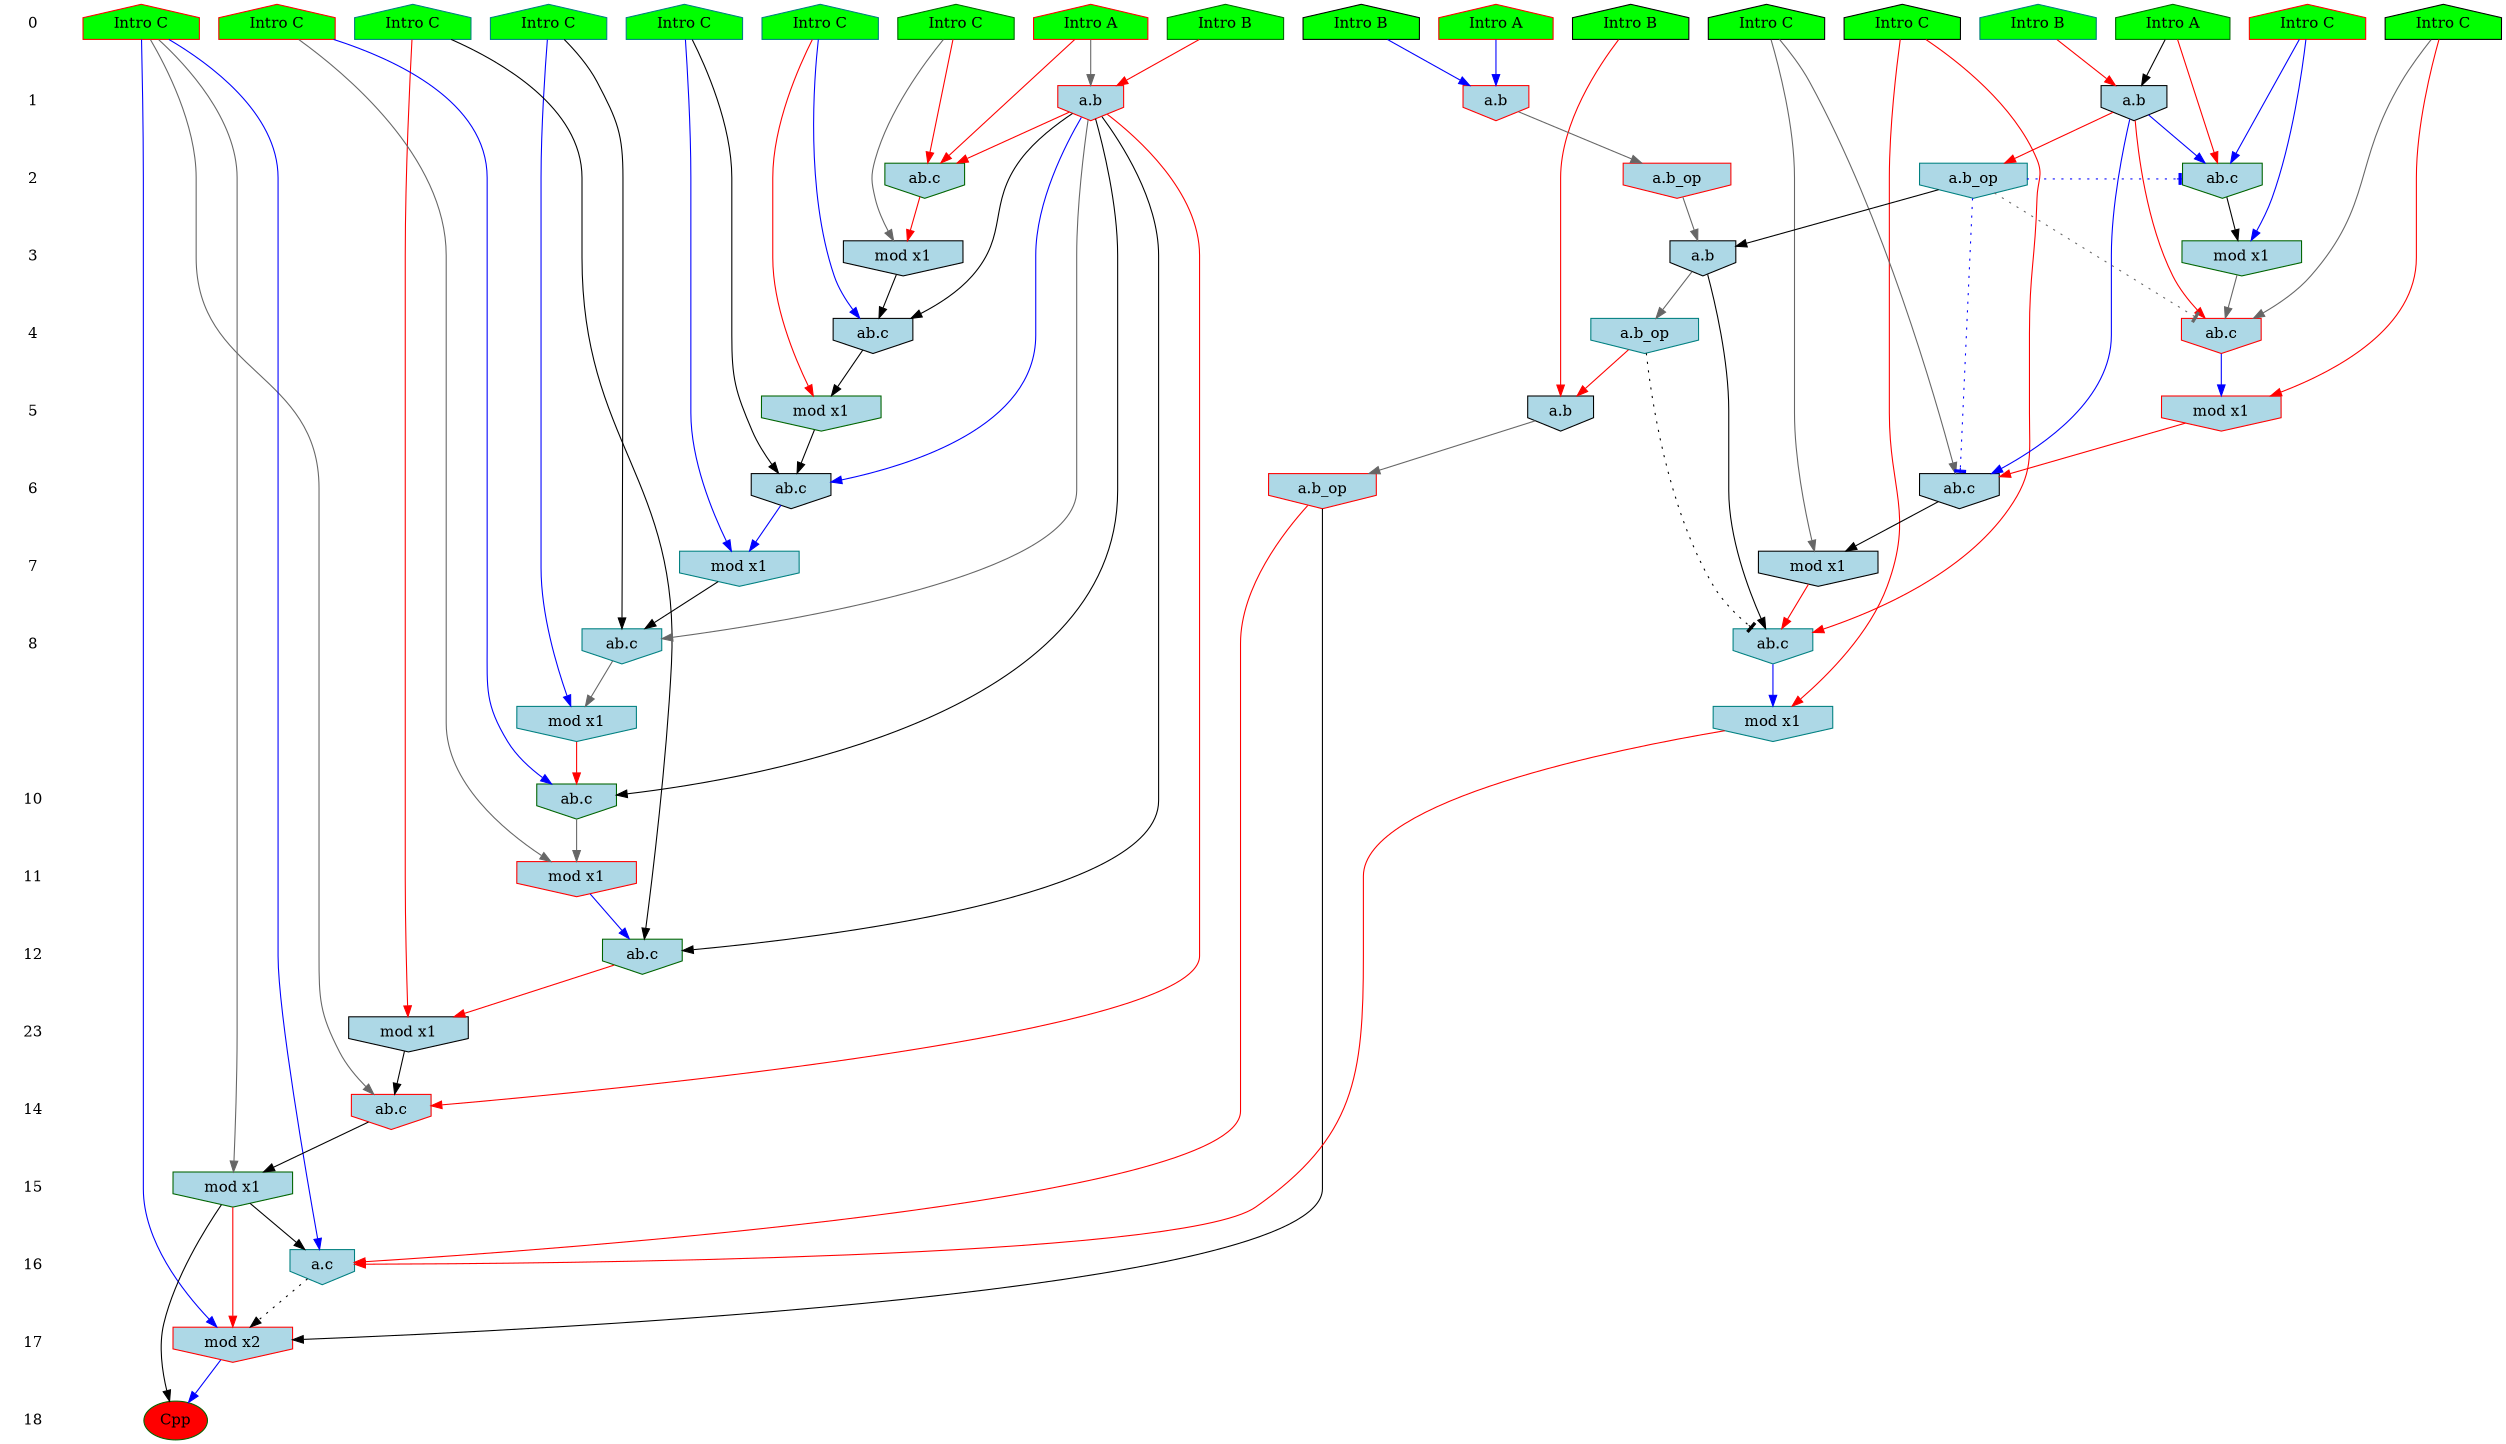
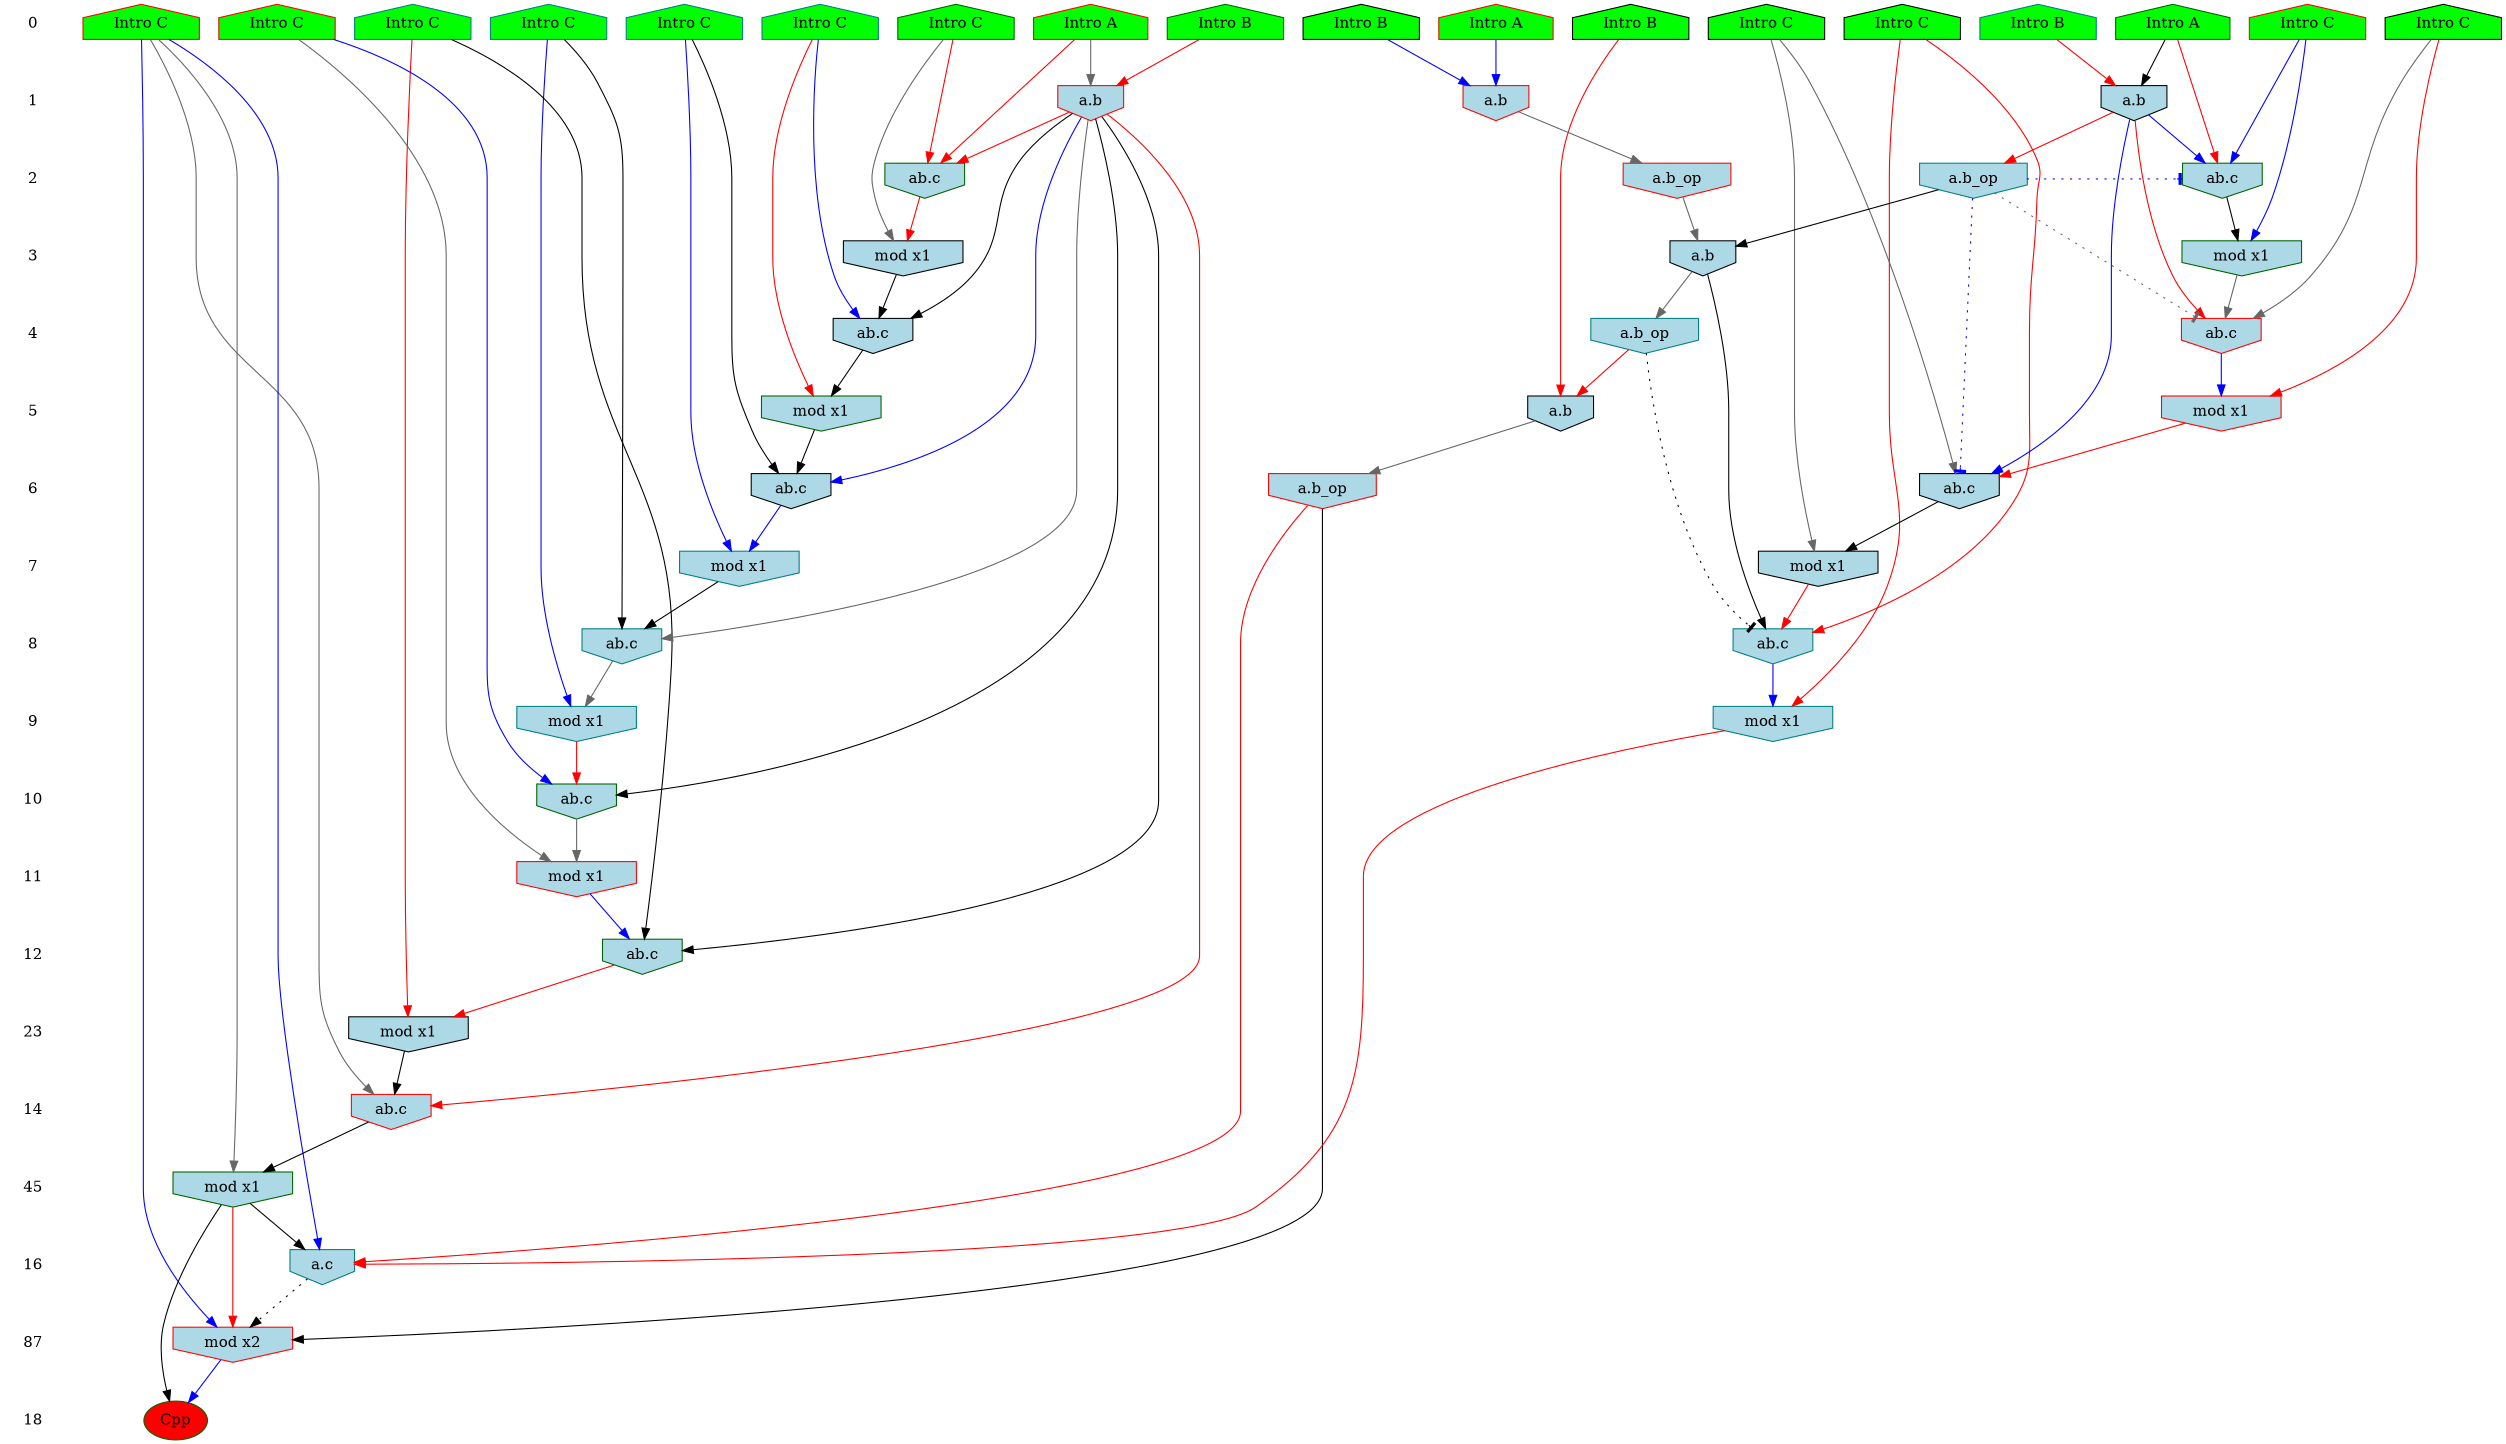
none -> (33, 722)
(33, 1188) -> (33, 1188)
(33, 1343) -> (33, 1343)
